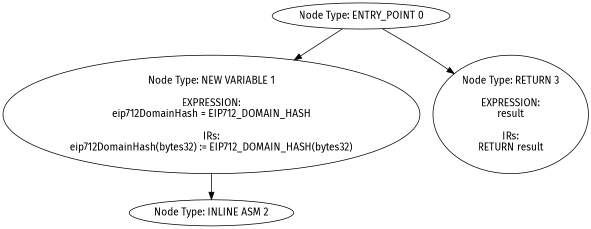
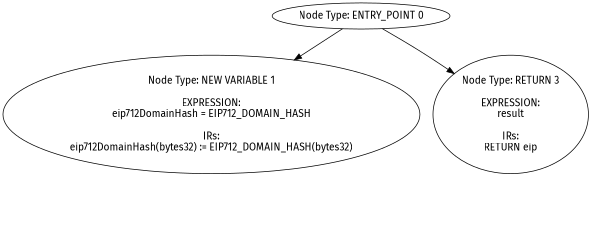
(511, 114) -> (511, 114)
(211, 213) -> none
